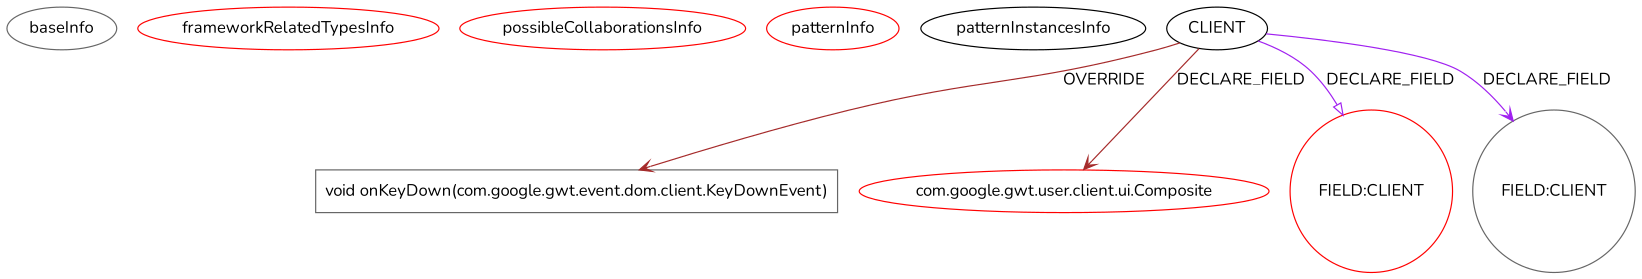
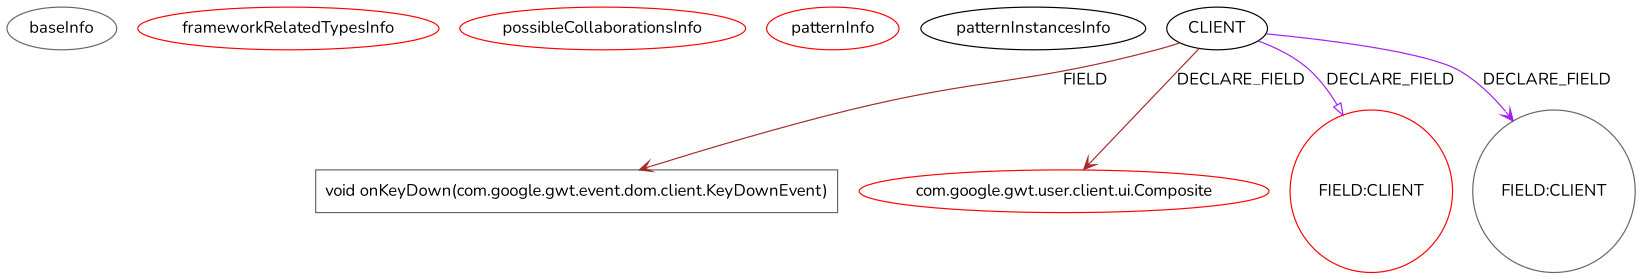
(1104, 80) -> (1085, 80)
